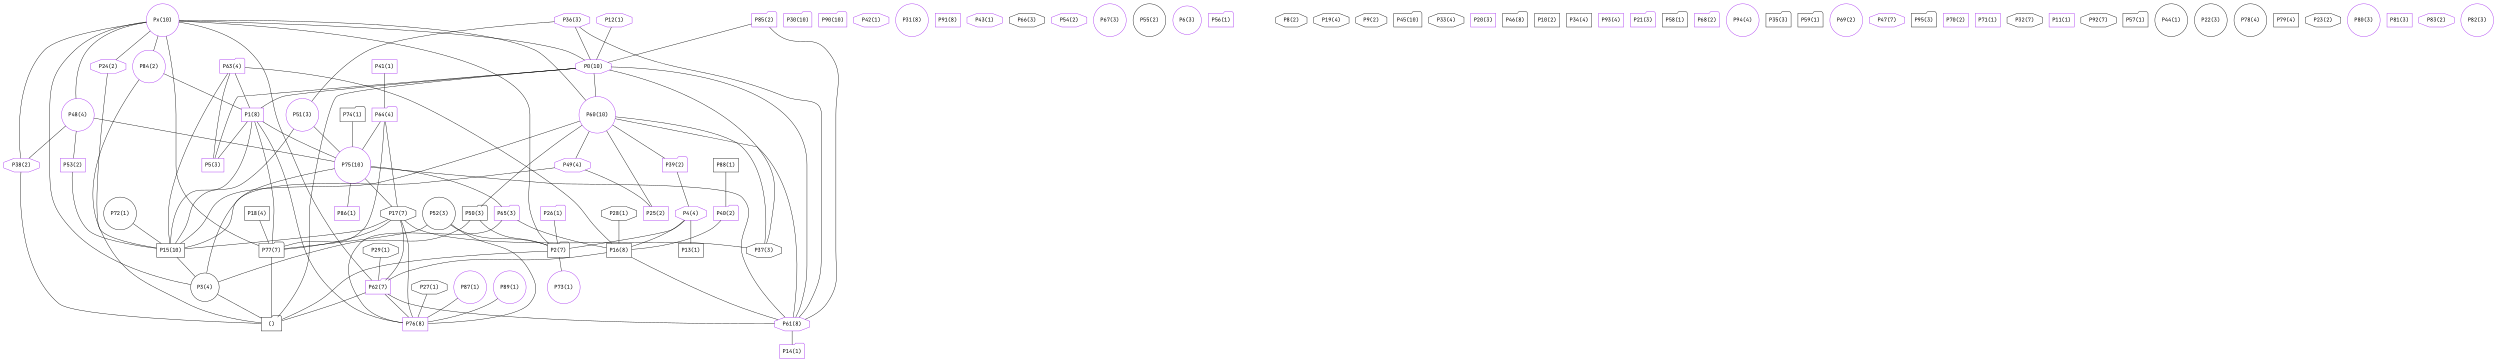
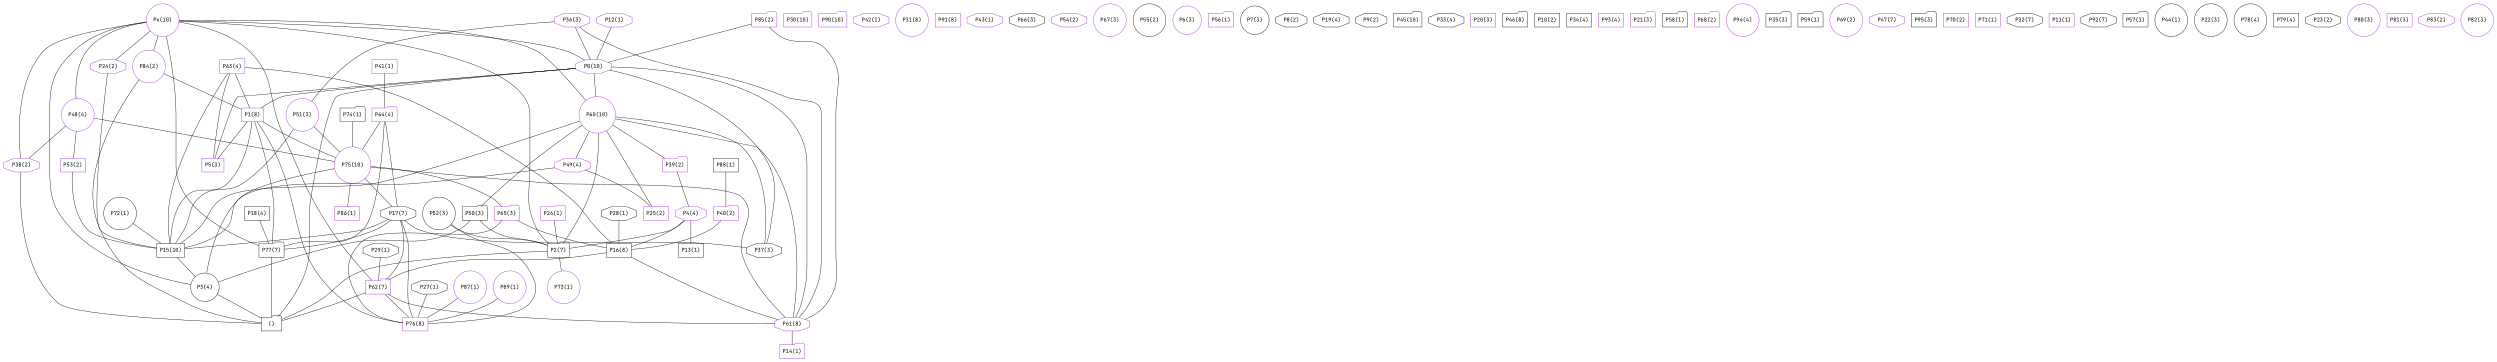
none -> (1255, 20)
none -> (591, 191)
(386, 236) -> none
